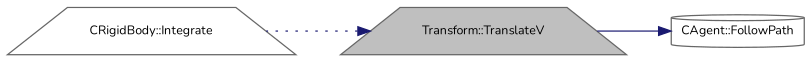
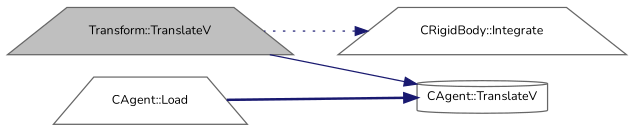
(312, 31) -> (310, 31)
(738, 31) -> (482, 97)
none -> (150, 101)
